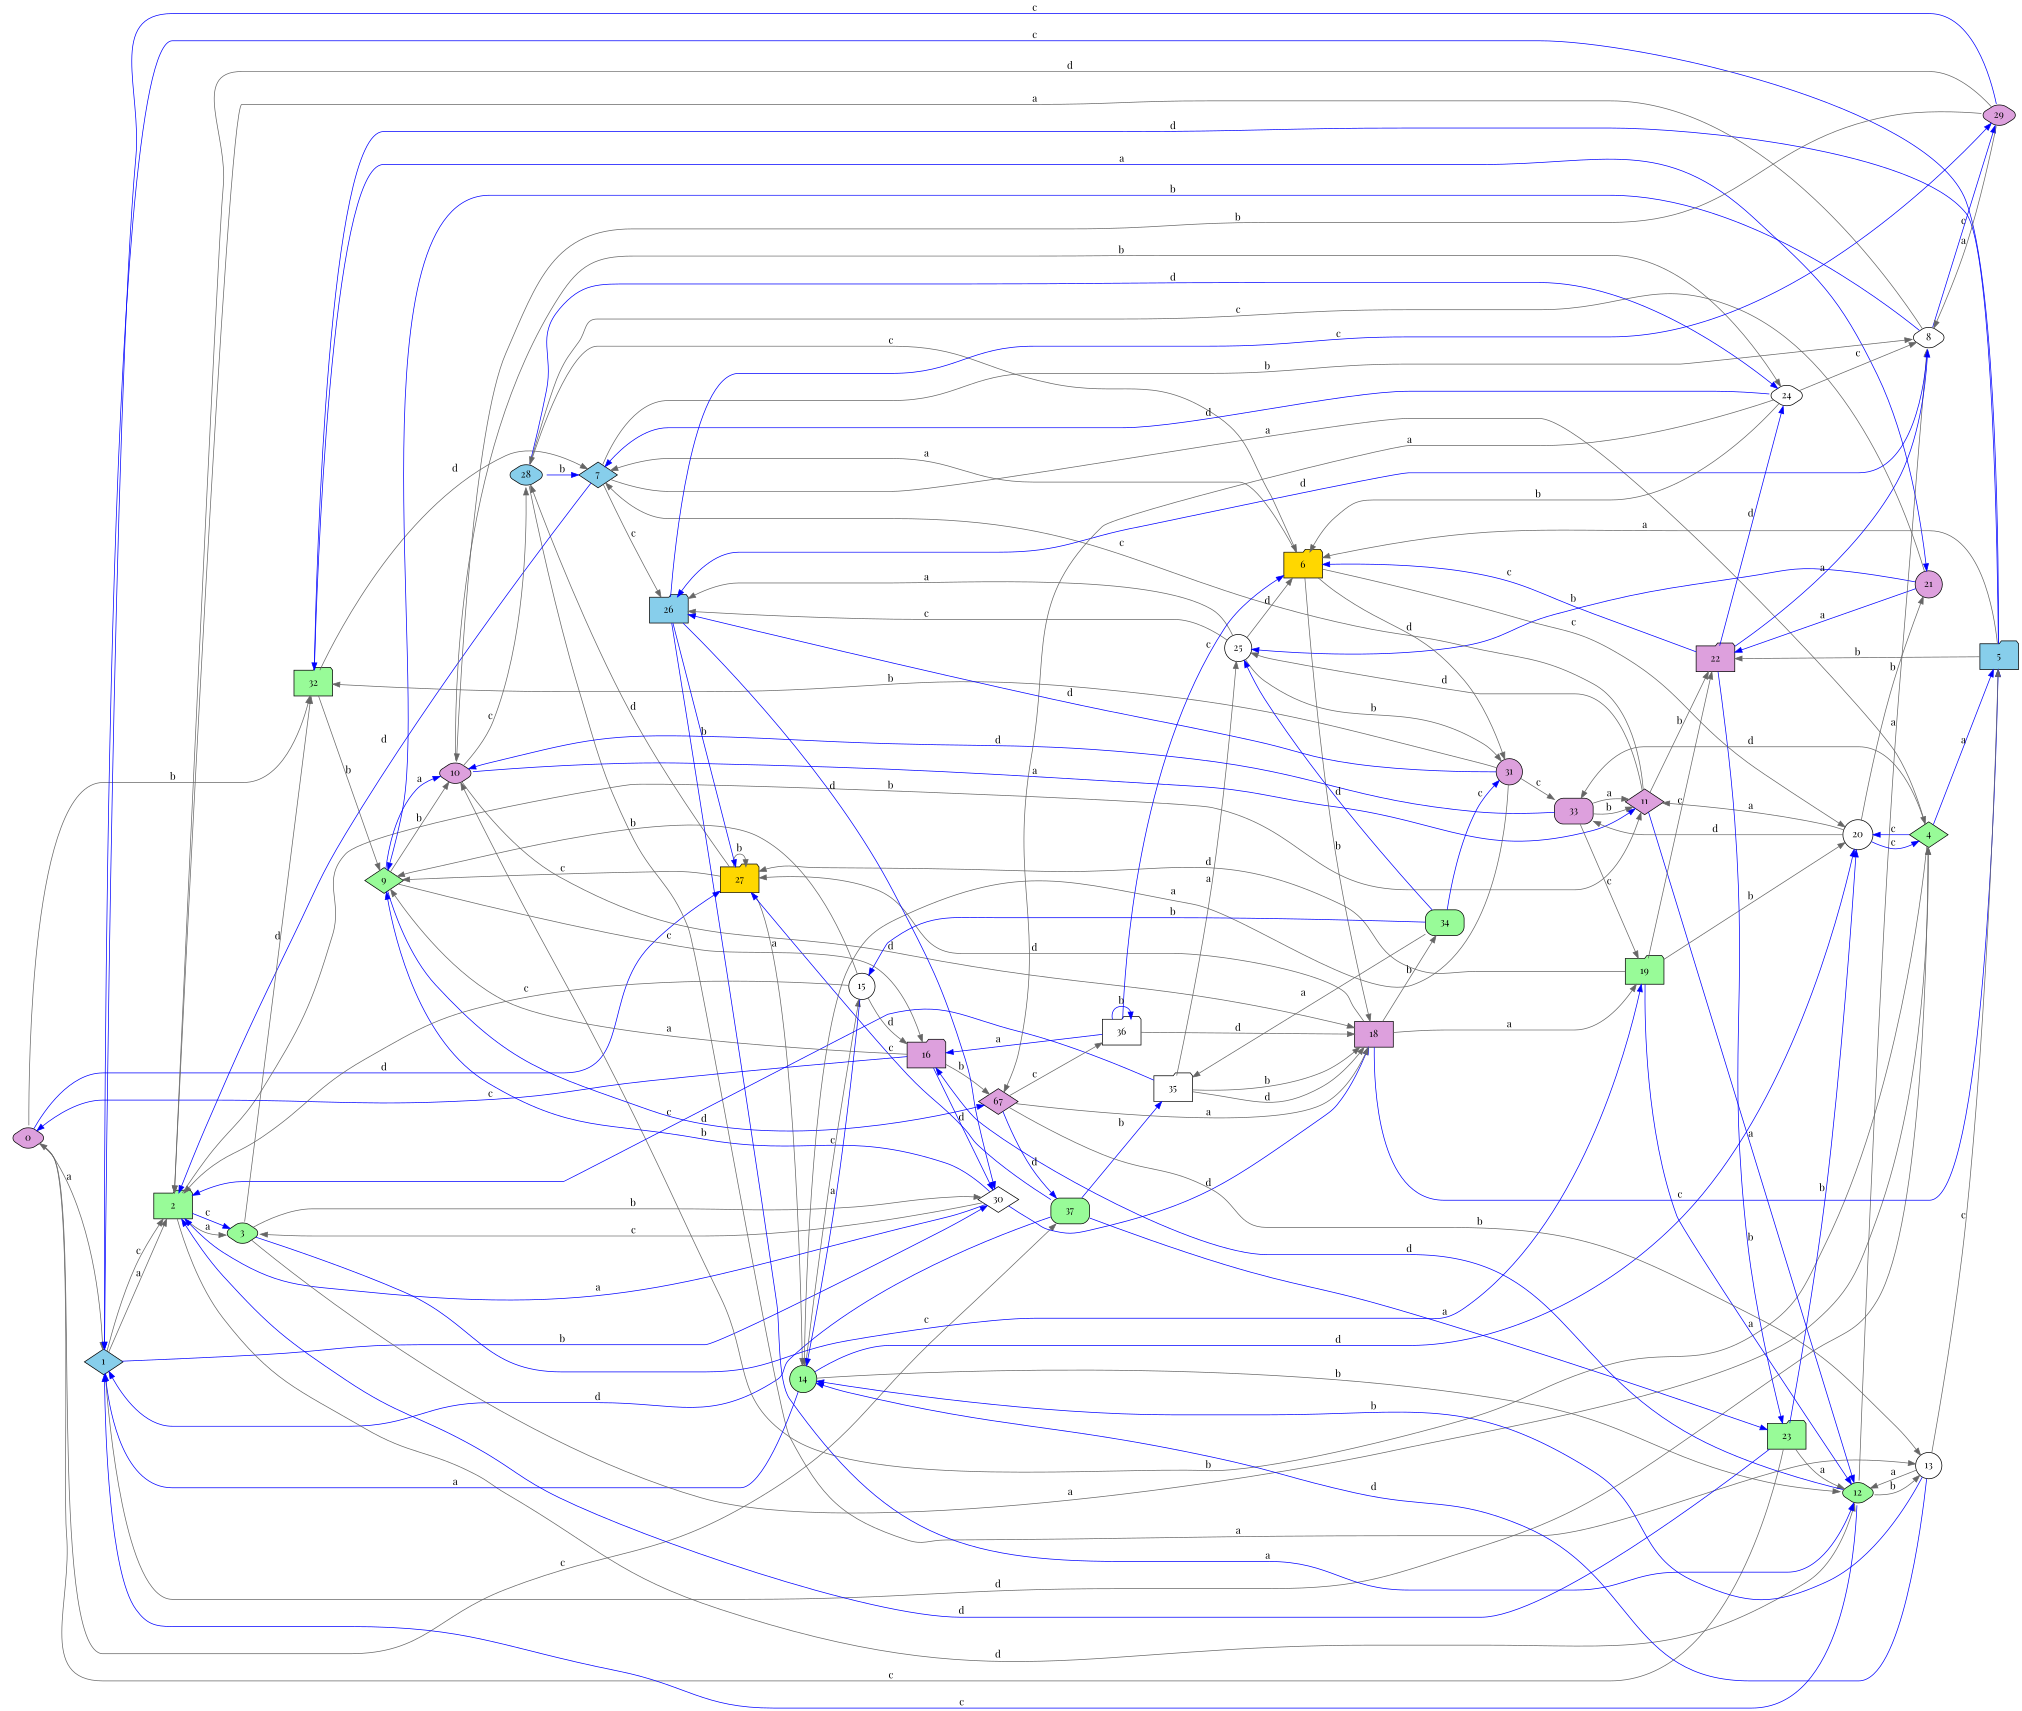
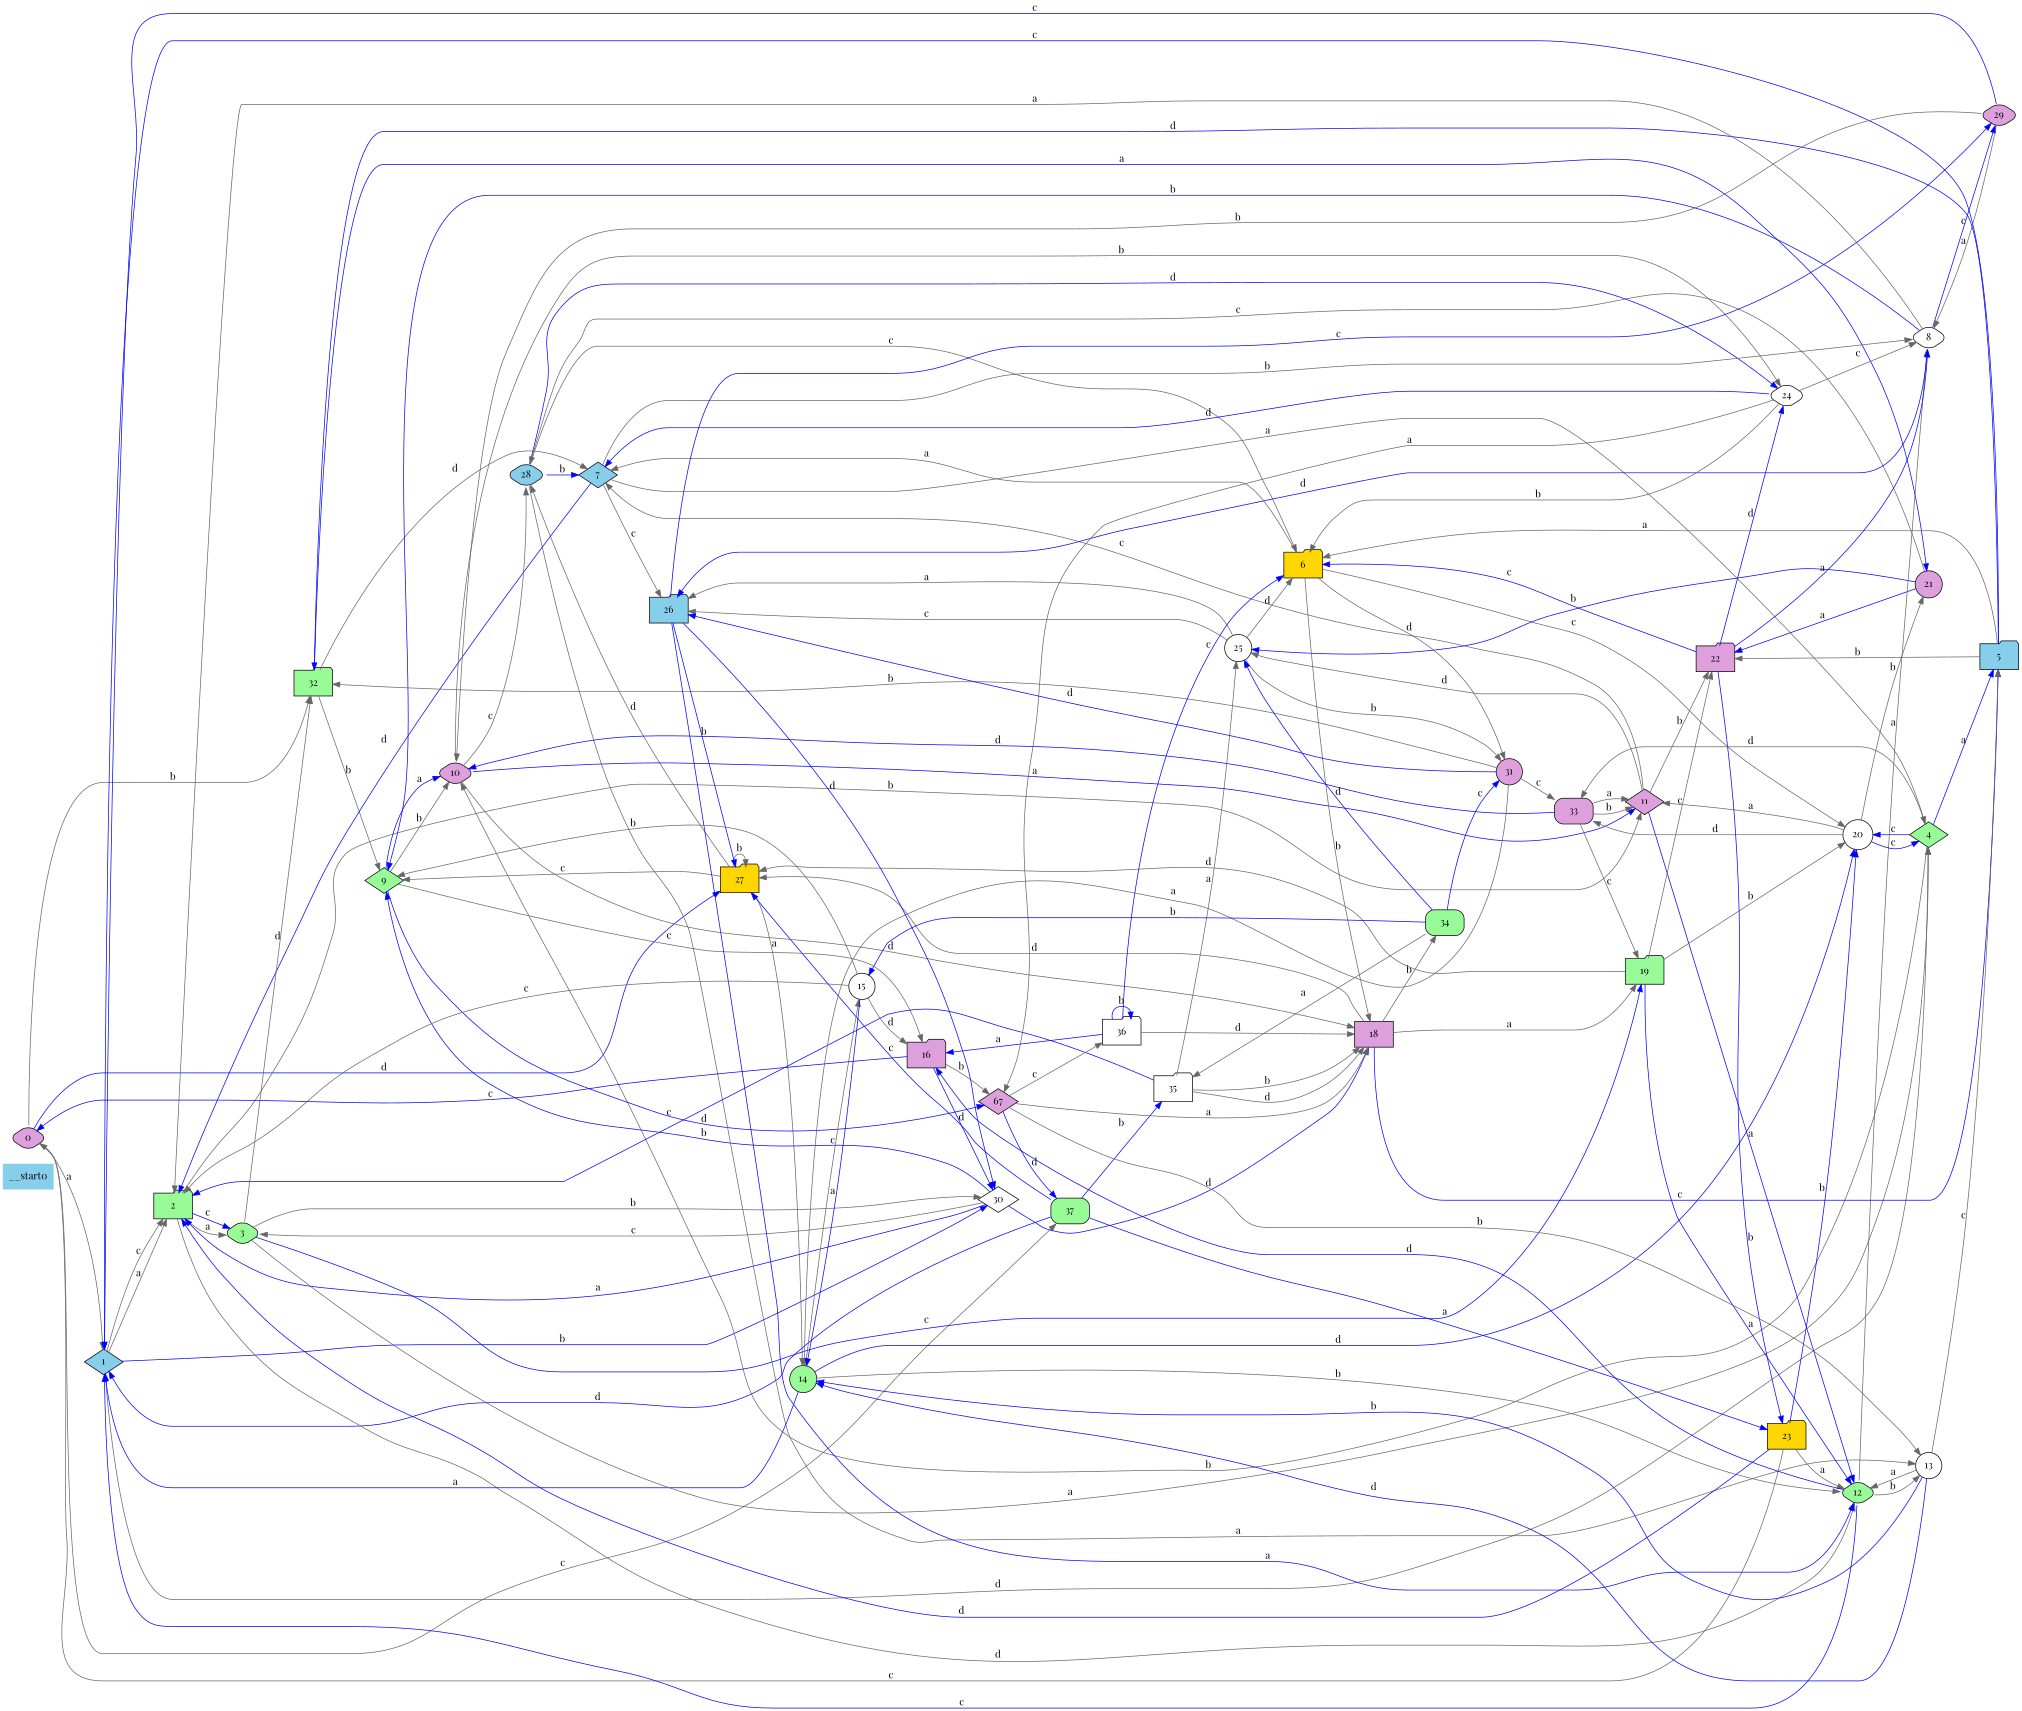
(556, 72) -> none
(628, 1030) -> none
none -> (28, 1177)
(1787, 1436) -> (1787, 1436)
